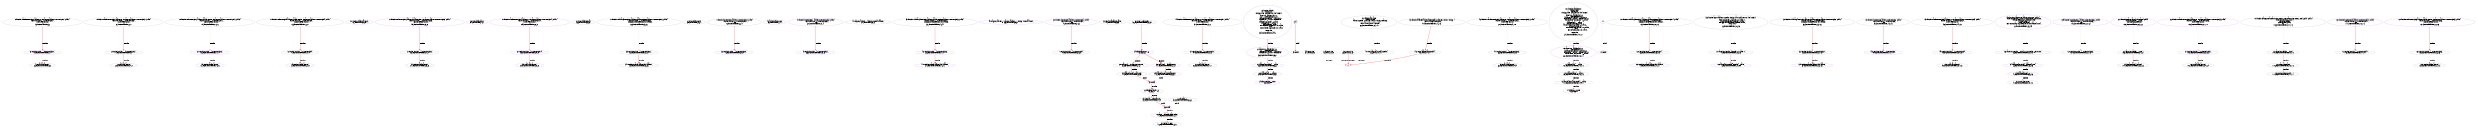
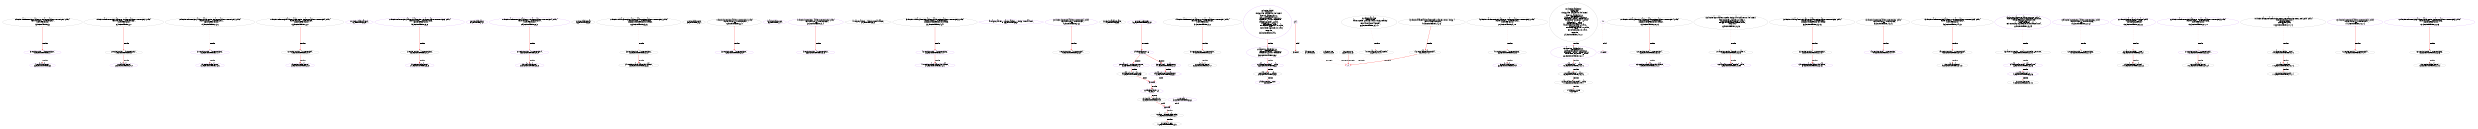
(1145, 44) -> (1145, 44)
